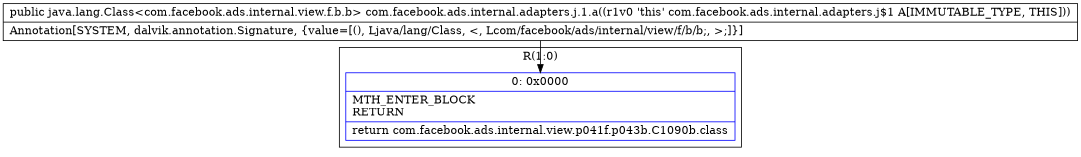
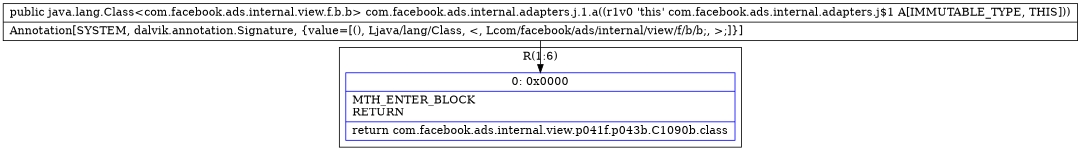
(540, 57) -> (540, 57)
